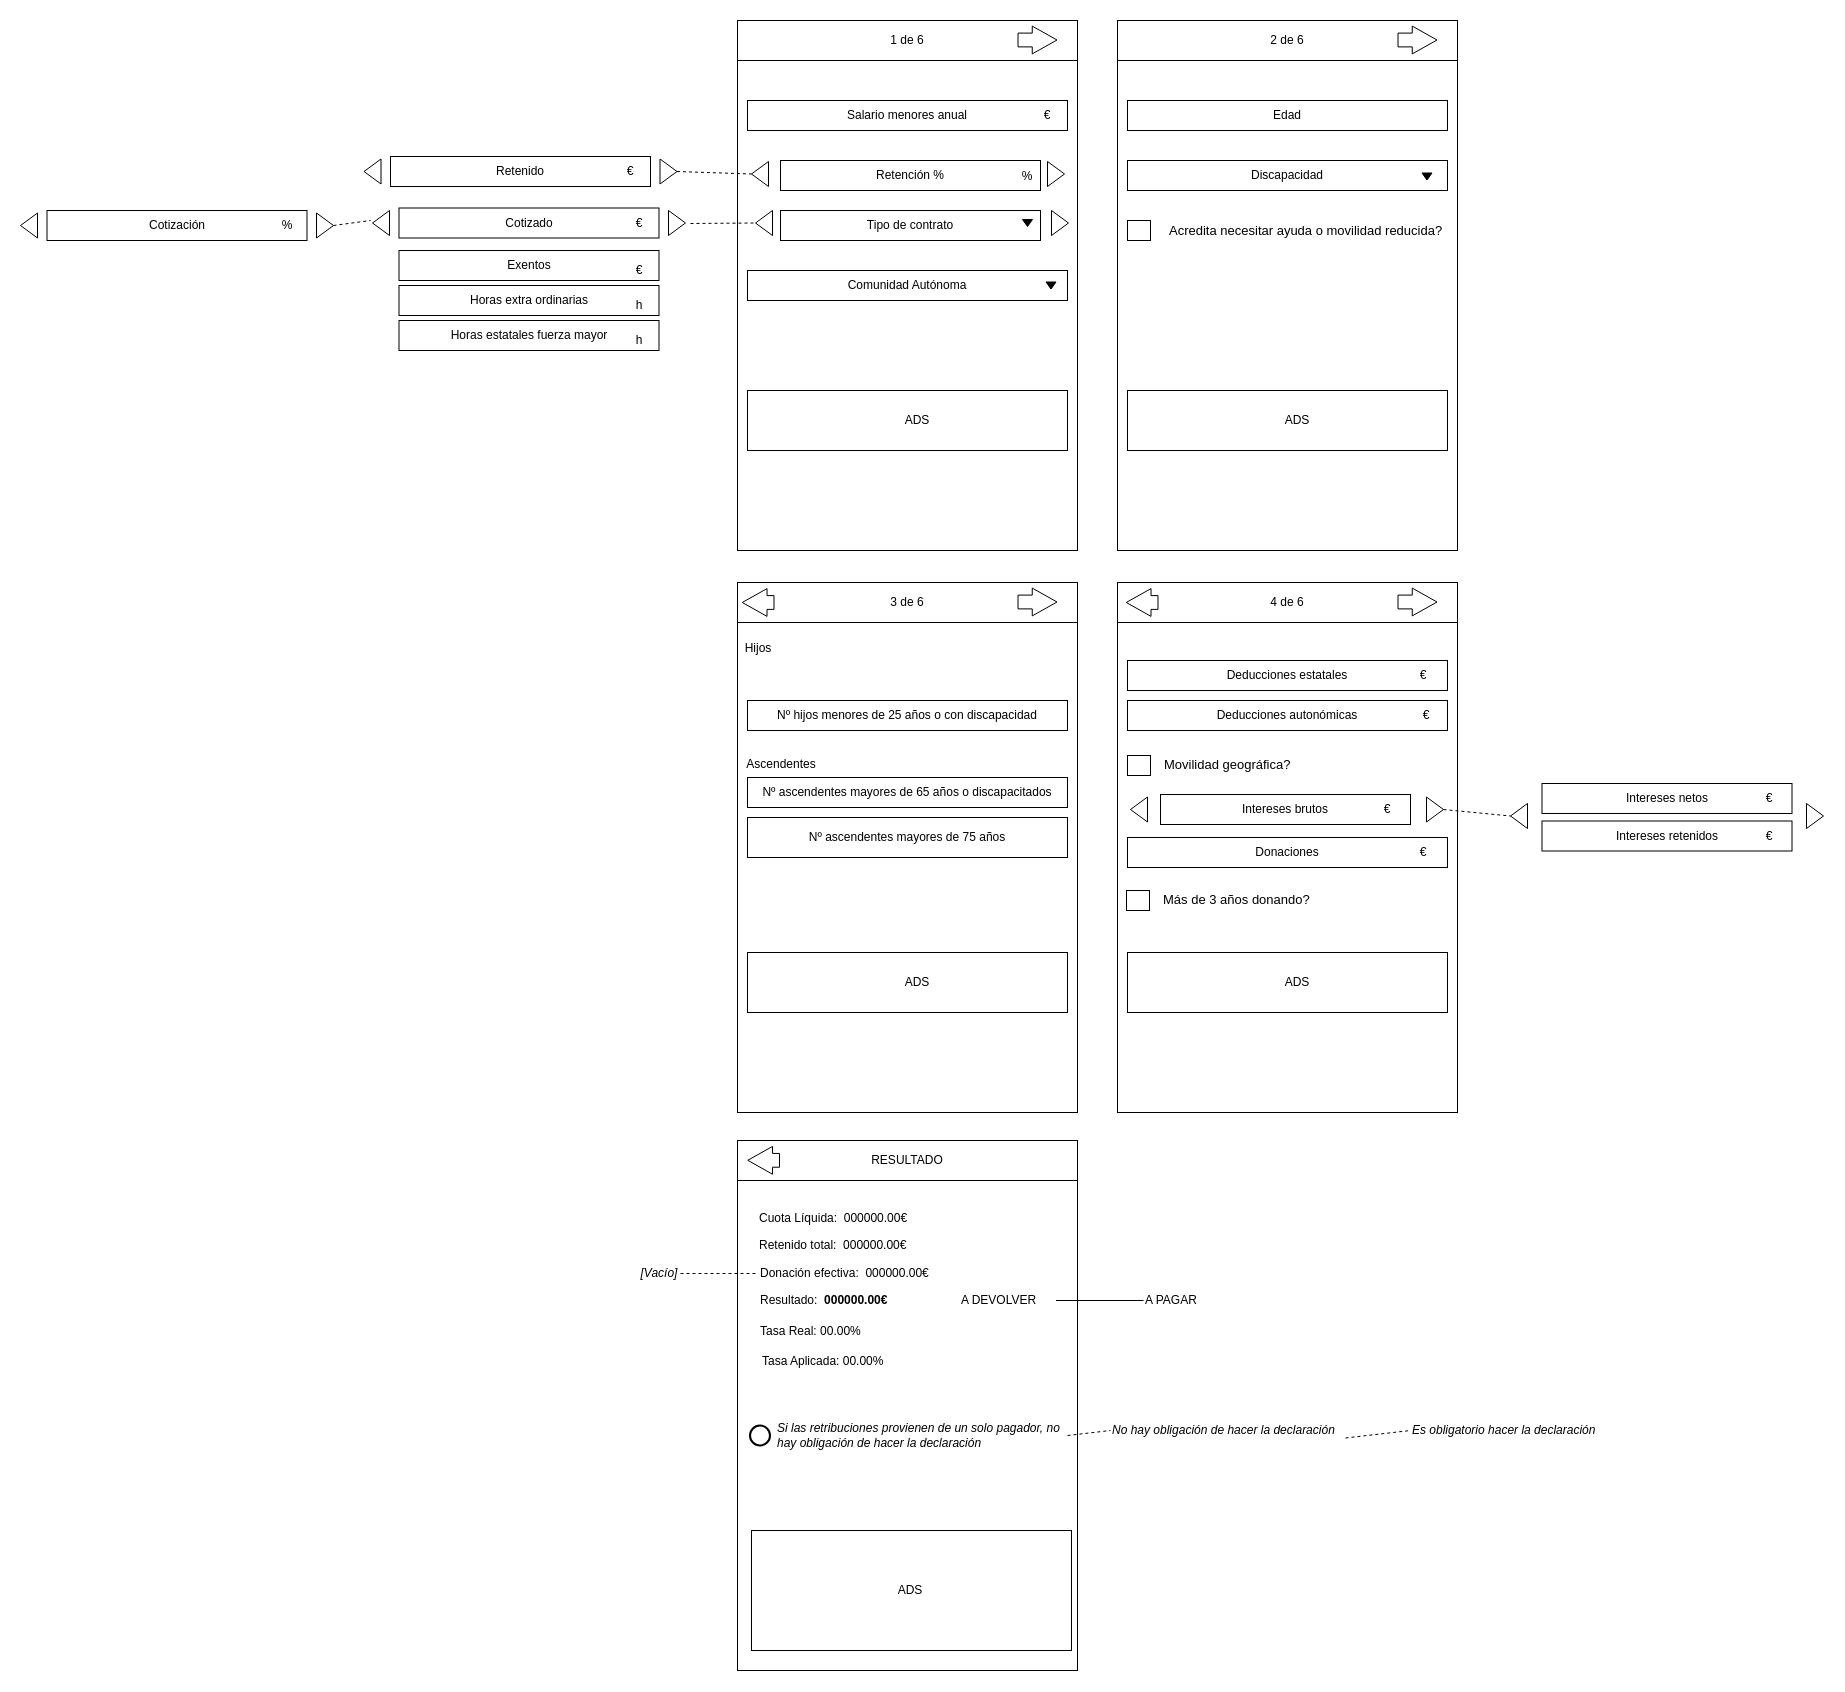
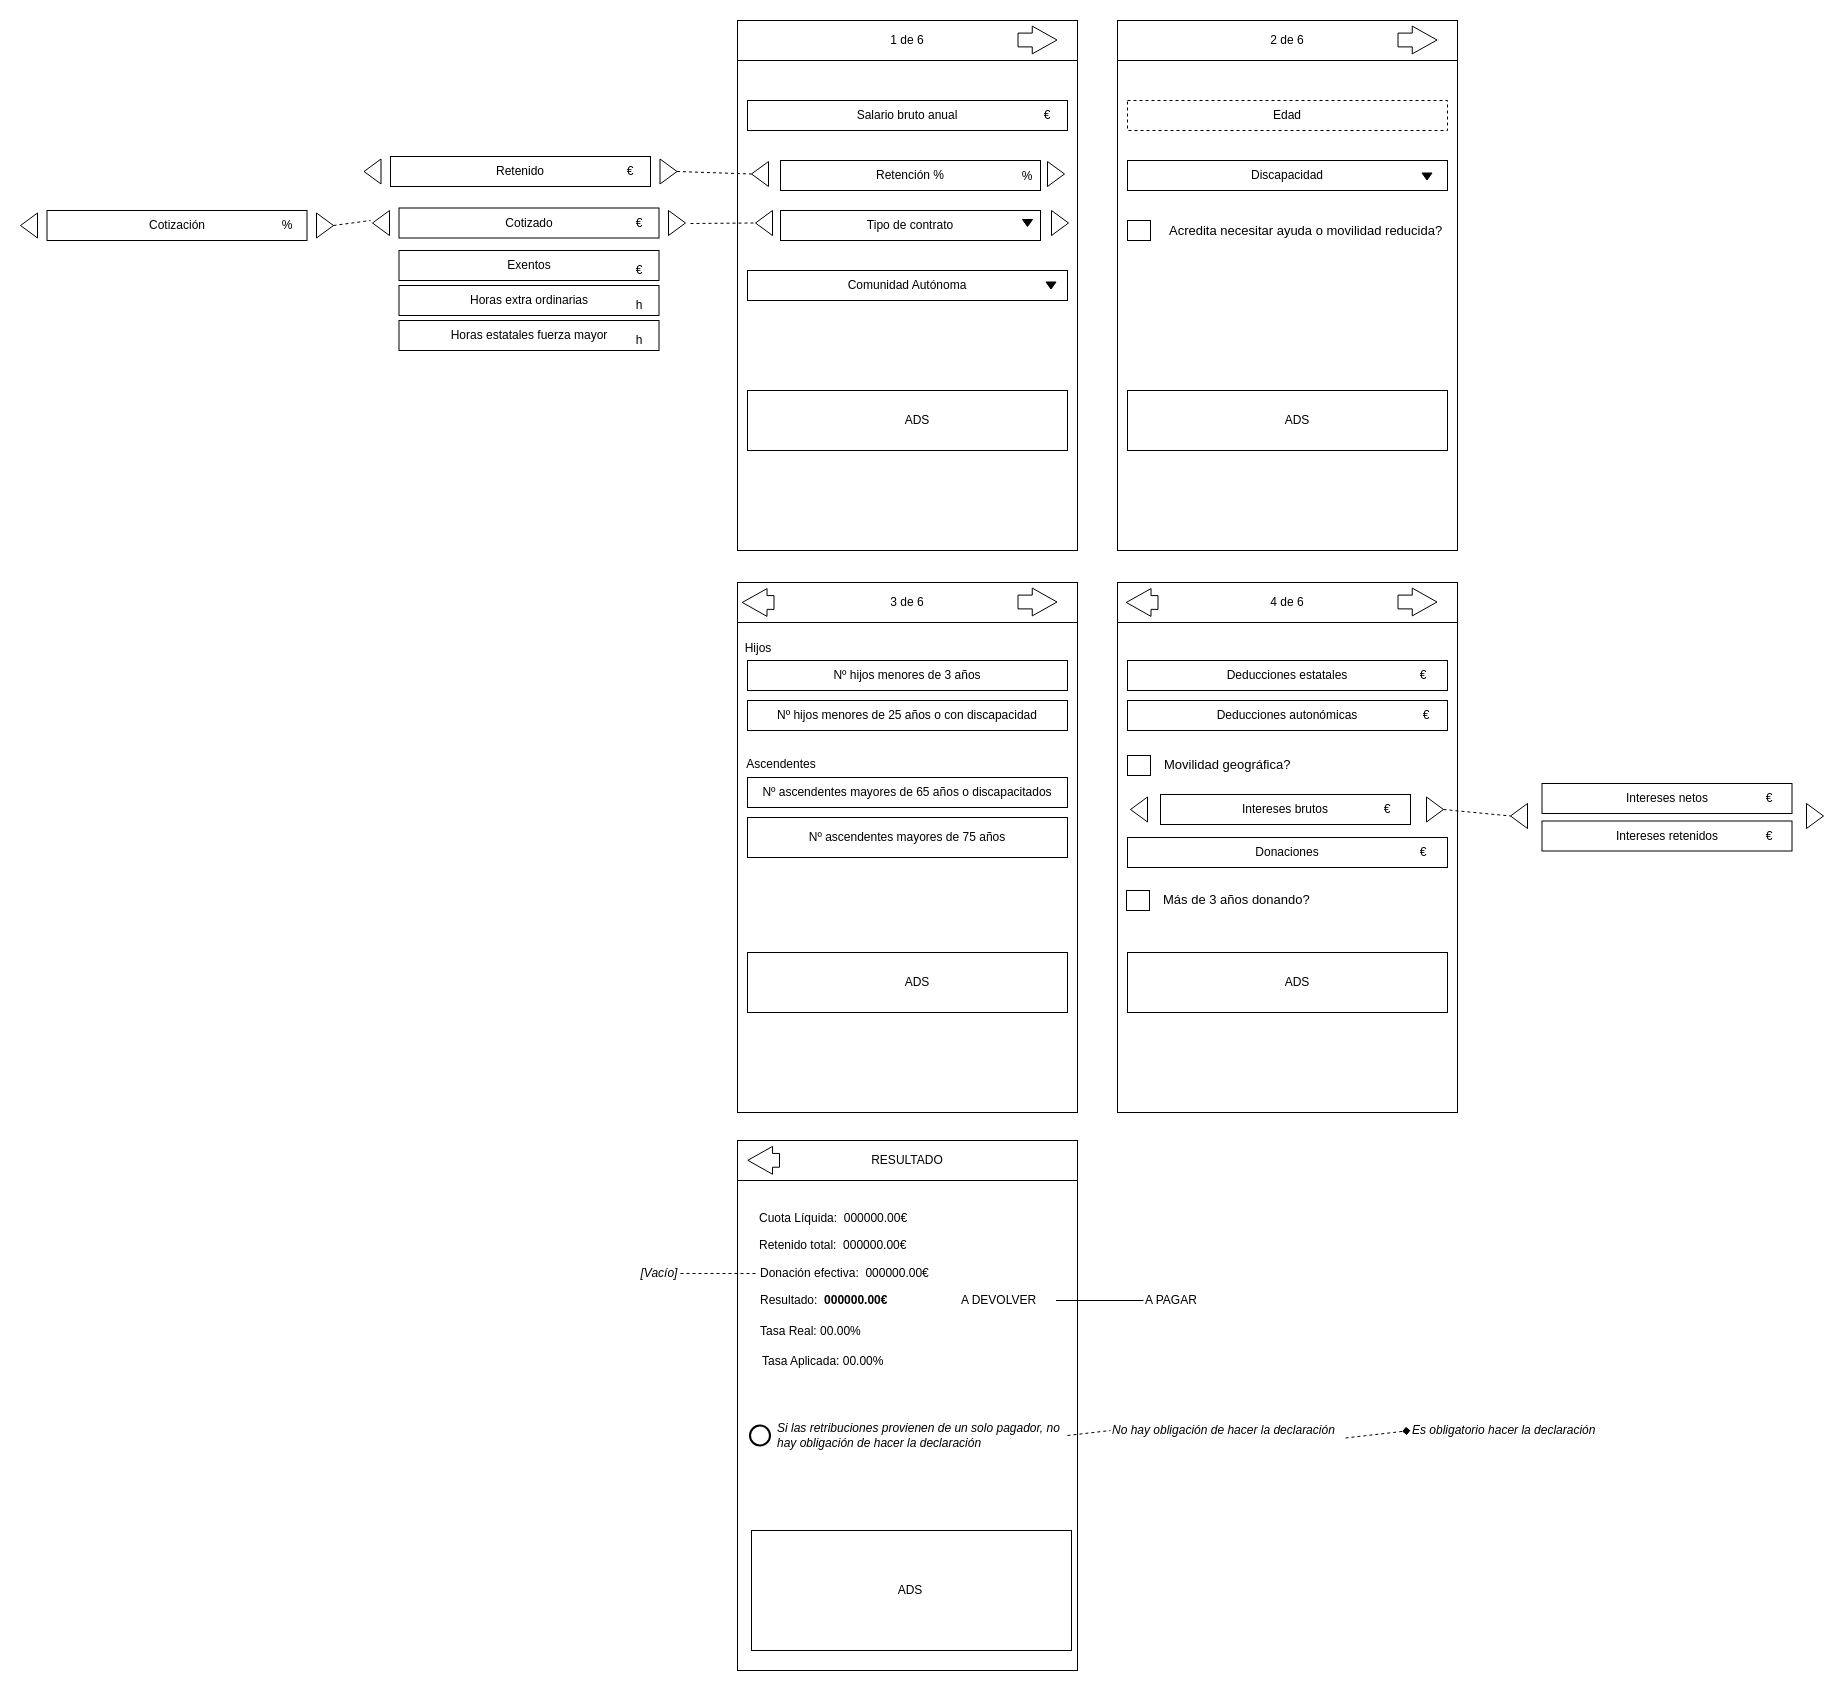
(908, 116) -> (908, 116)
(1288, 116) -> (1288, 116)
none -> (908, 676)
(1406, 1431) -> (1402, 1431)
